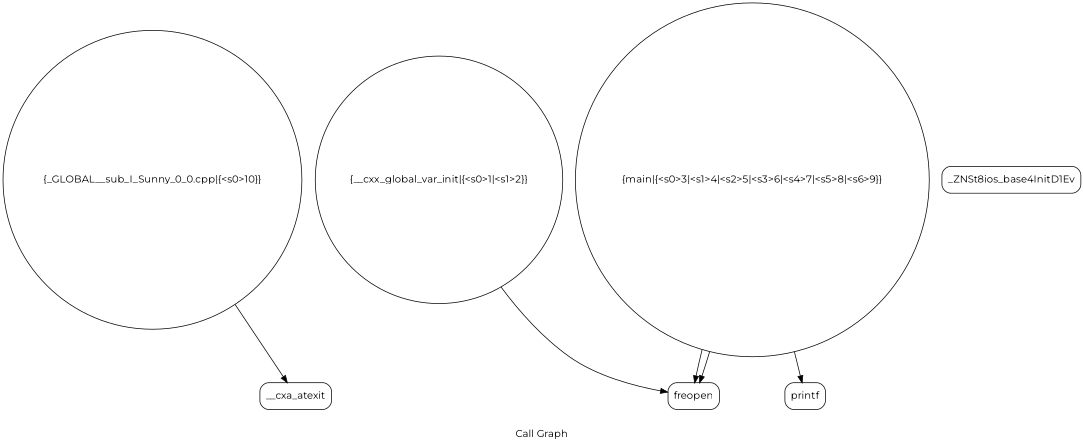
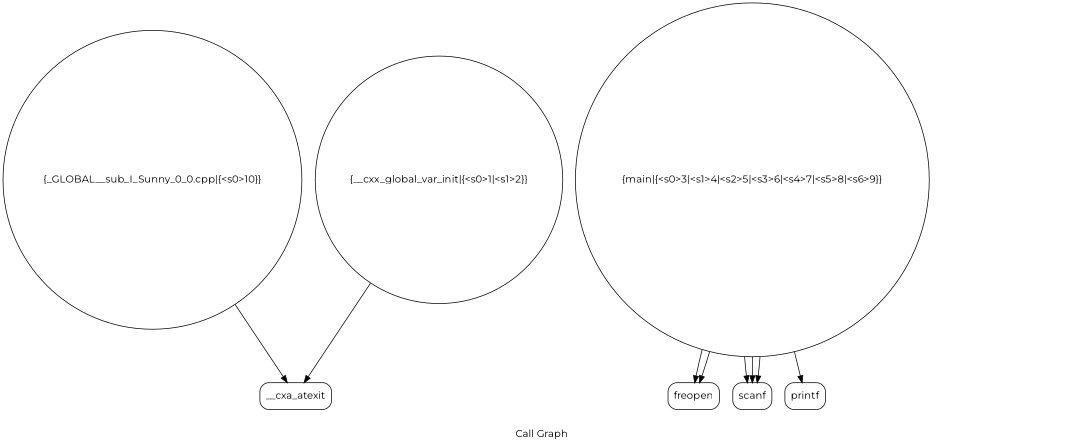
(1011, 180) -> none
(569, 357) -> (339, 330)
none -> (752, 396)
